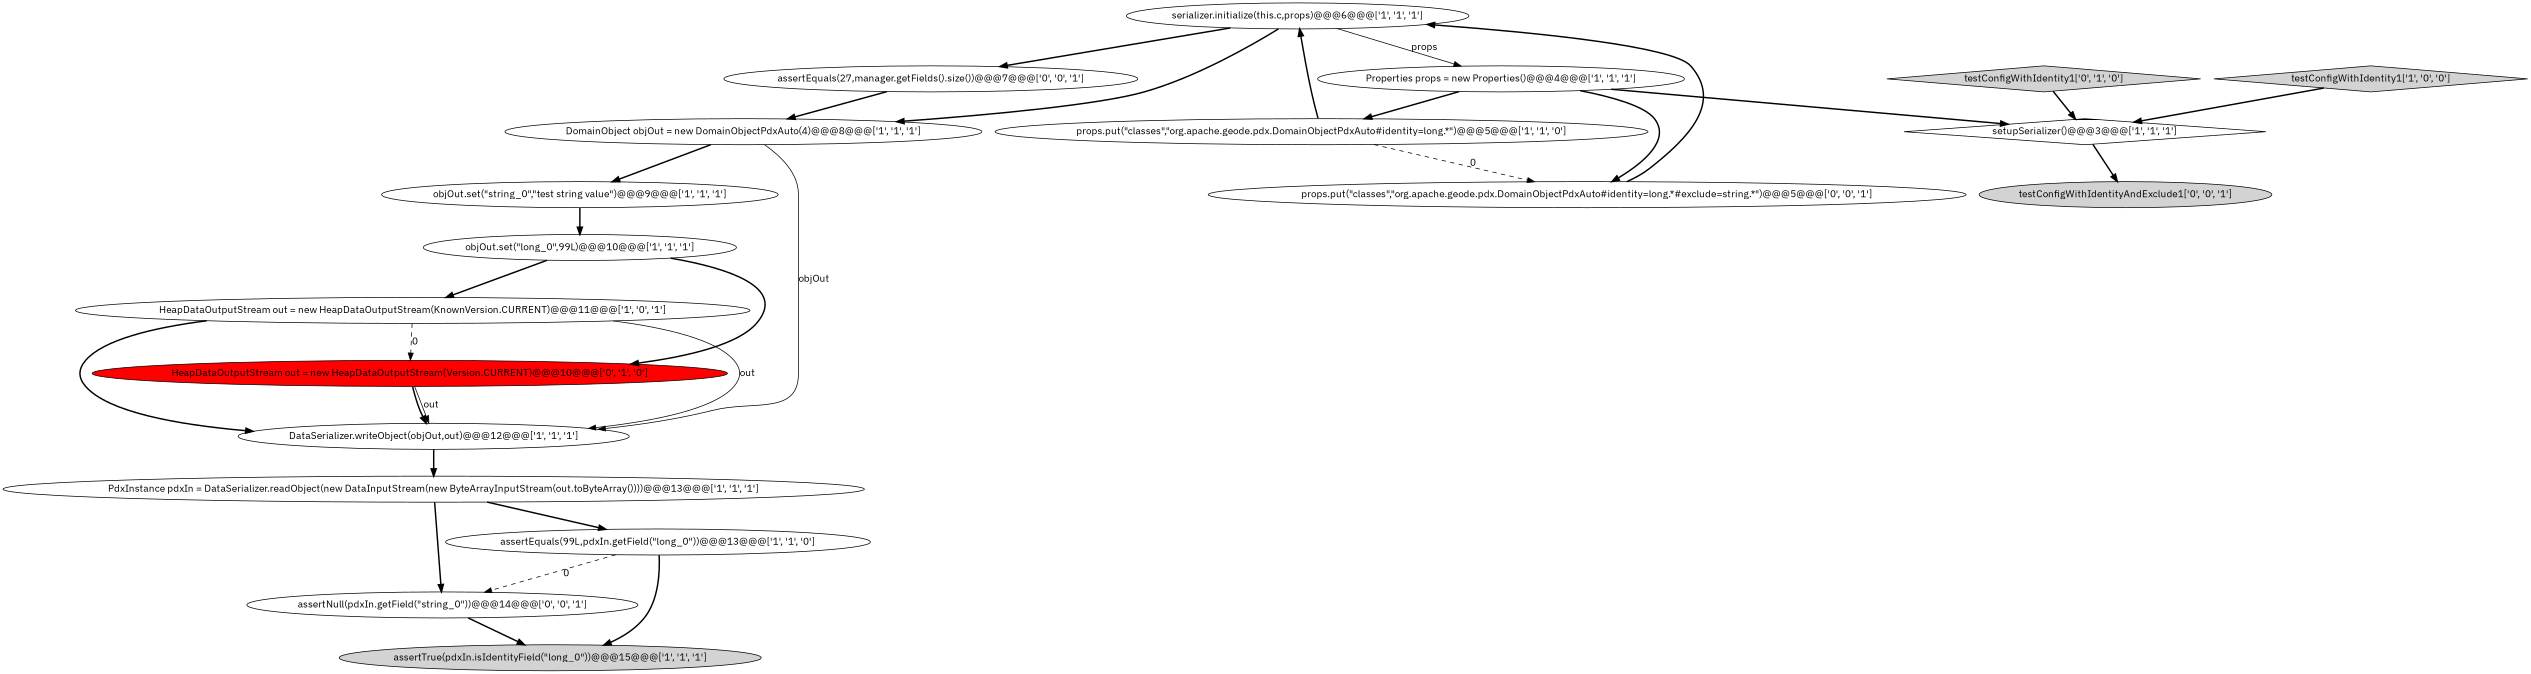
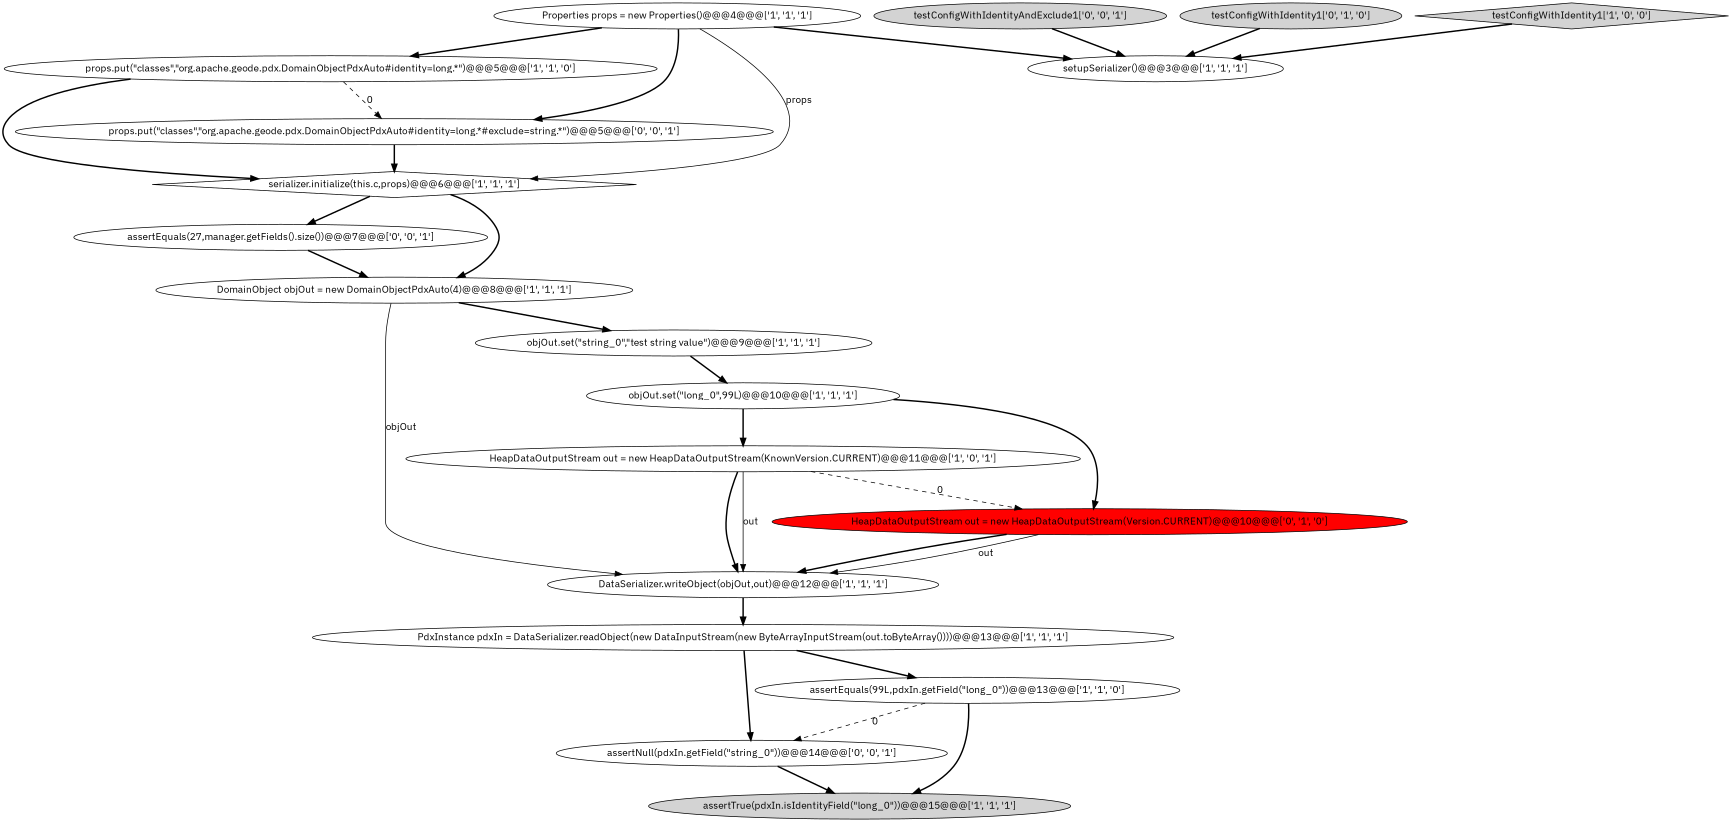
(1298, 16) -> (394, 185)
(1396, 46) -> (739, 159)
(2044, 79) -> (1291, 16)
(2085, 132) -> (1156, 69)
(2103, 160) -> (1085, 41)
